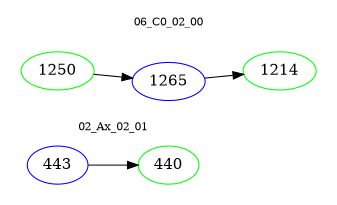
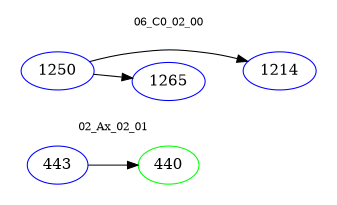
(58, 71) -> (58, 71)
(280, 71) -> (280, 71)
(219, 77) -> (163, 50)
